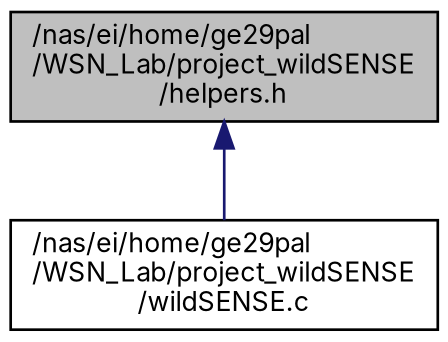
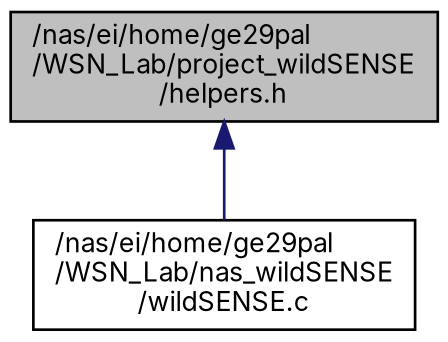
(224, 275) -> (224, 275)
